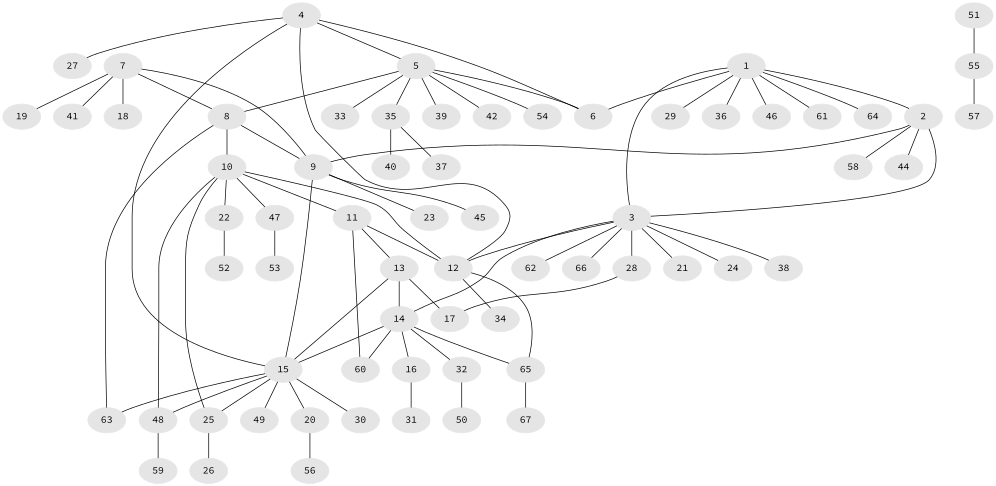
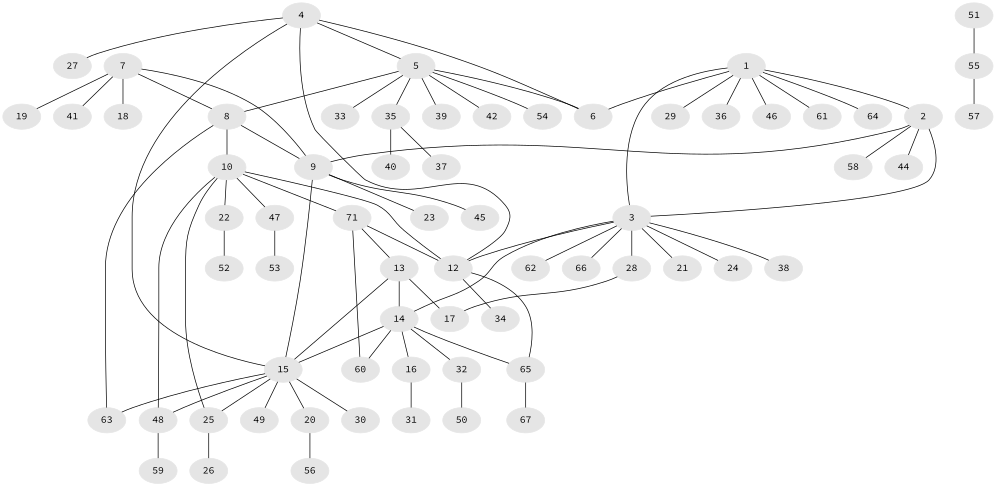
(352, 218) -> (352, 218)
